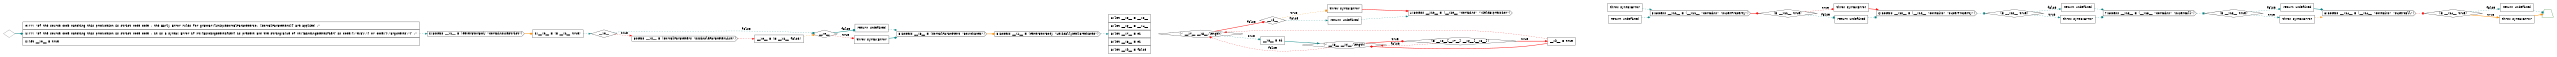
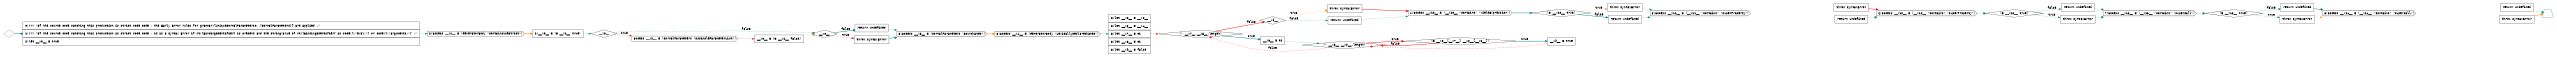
none -> (1561, 13)
(1788, 13) -> none
(2453, 13) -> none
(1387, 30) -> (1153, 34)
(1240, 38) -> (1240, 38)
(1531, 41) -> (1531, 41)
(1301, 42) -> (1301, 42)
(1409, 45) -> (1409, 45)
(1460, 49) -> (1460, 49)
